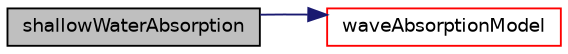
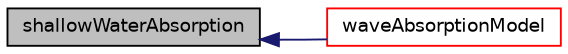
(284, 14) -> (303, 40)
